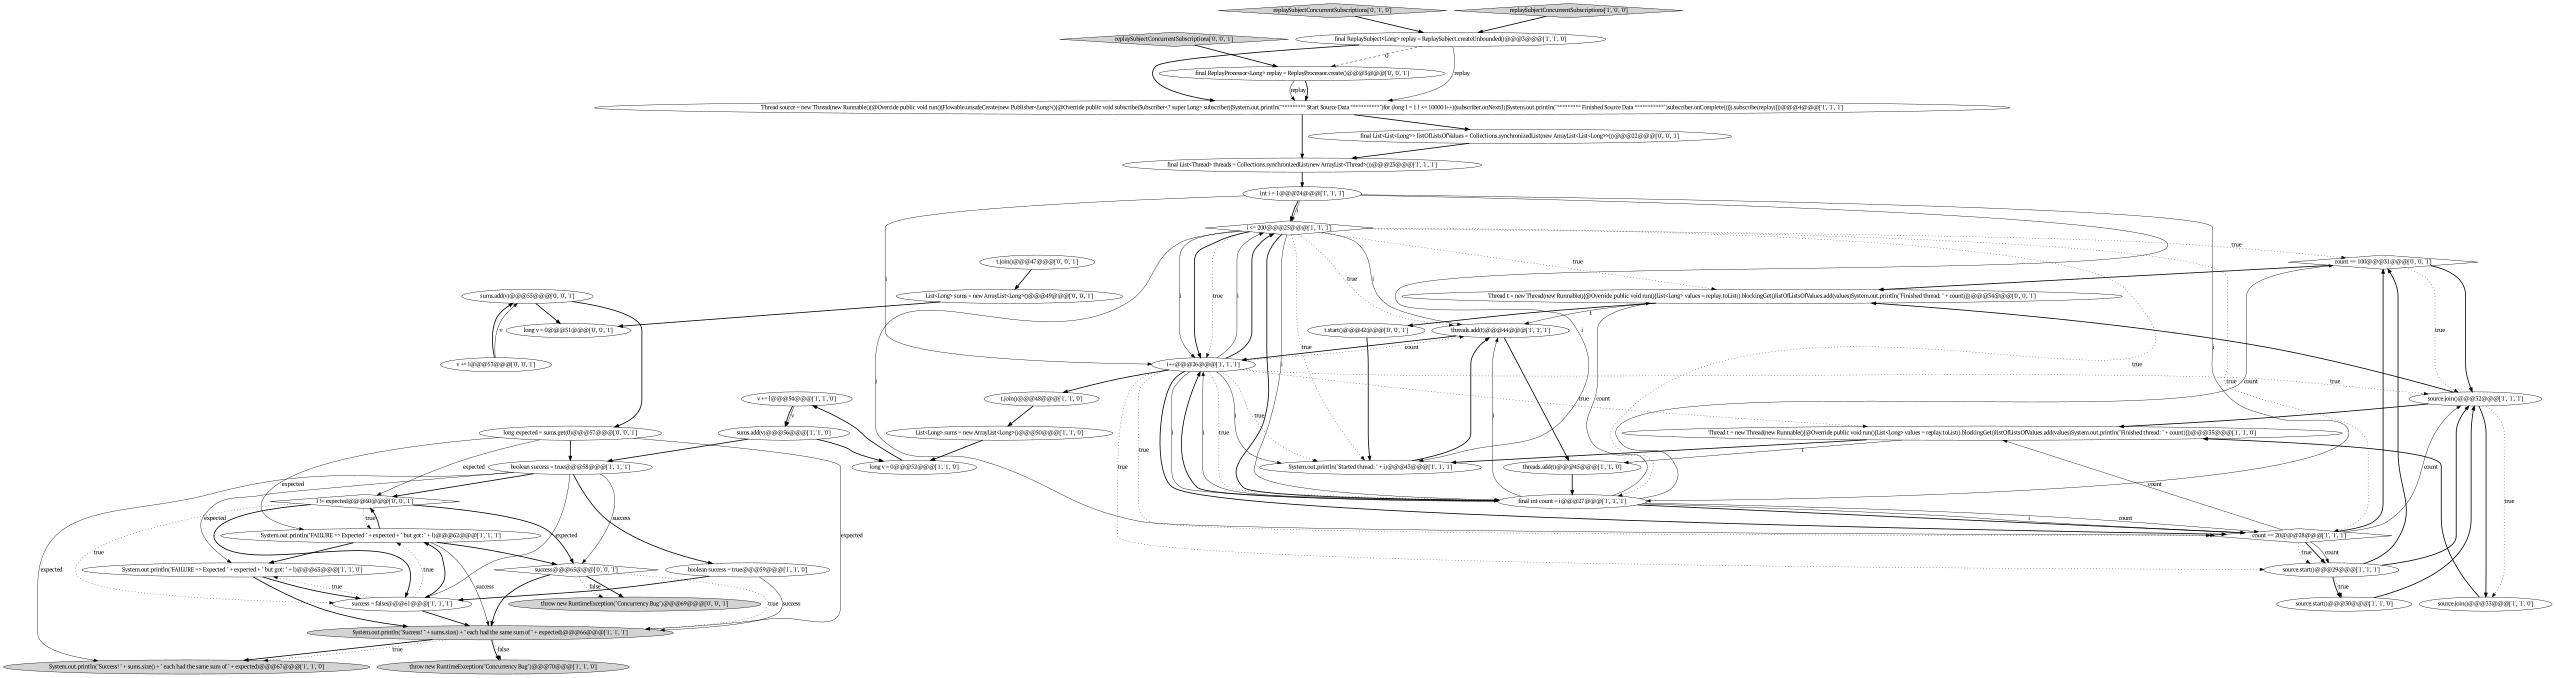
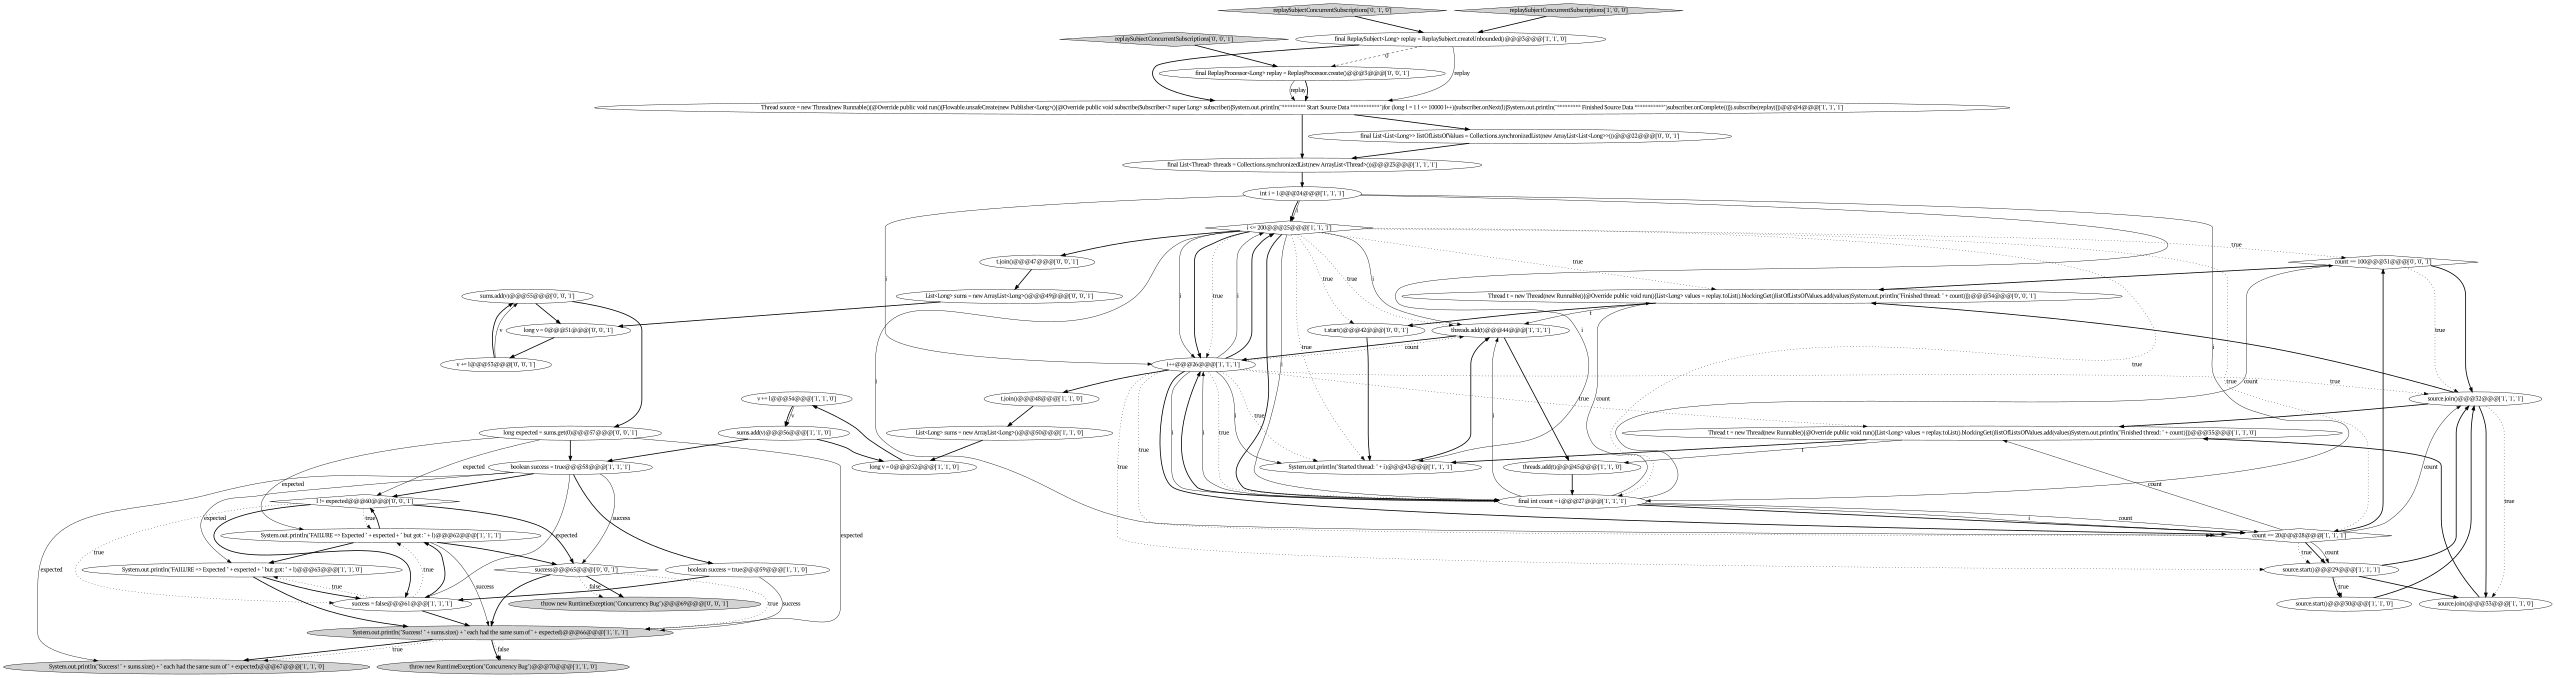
none -> (1152, 239)
none -> (1322, 279)
none -> (534, 347)
(2398, 428) -> (2402, 586)
